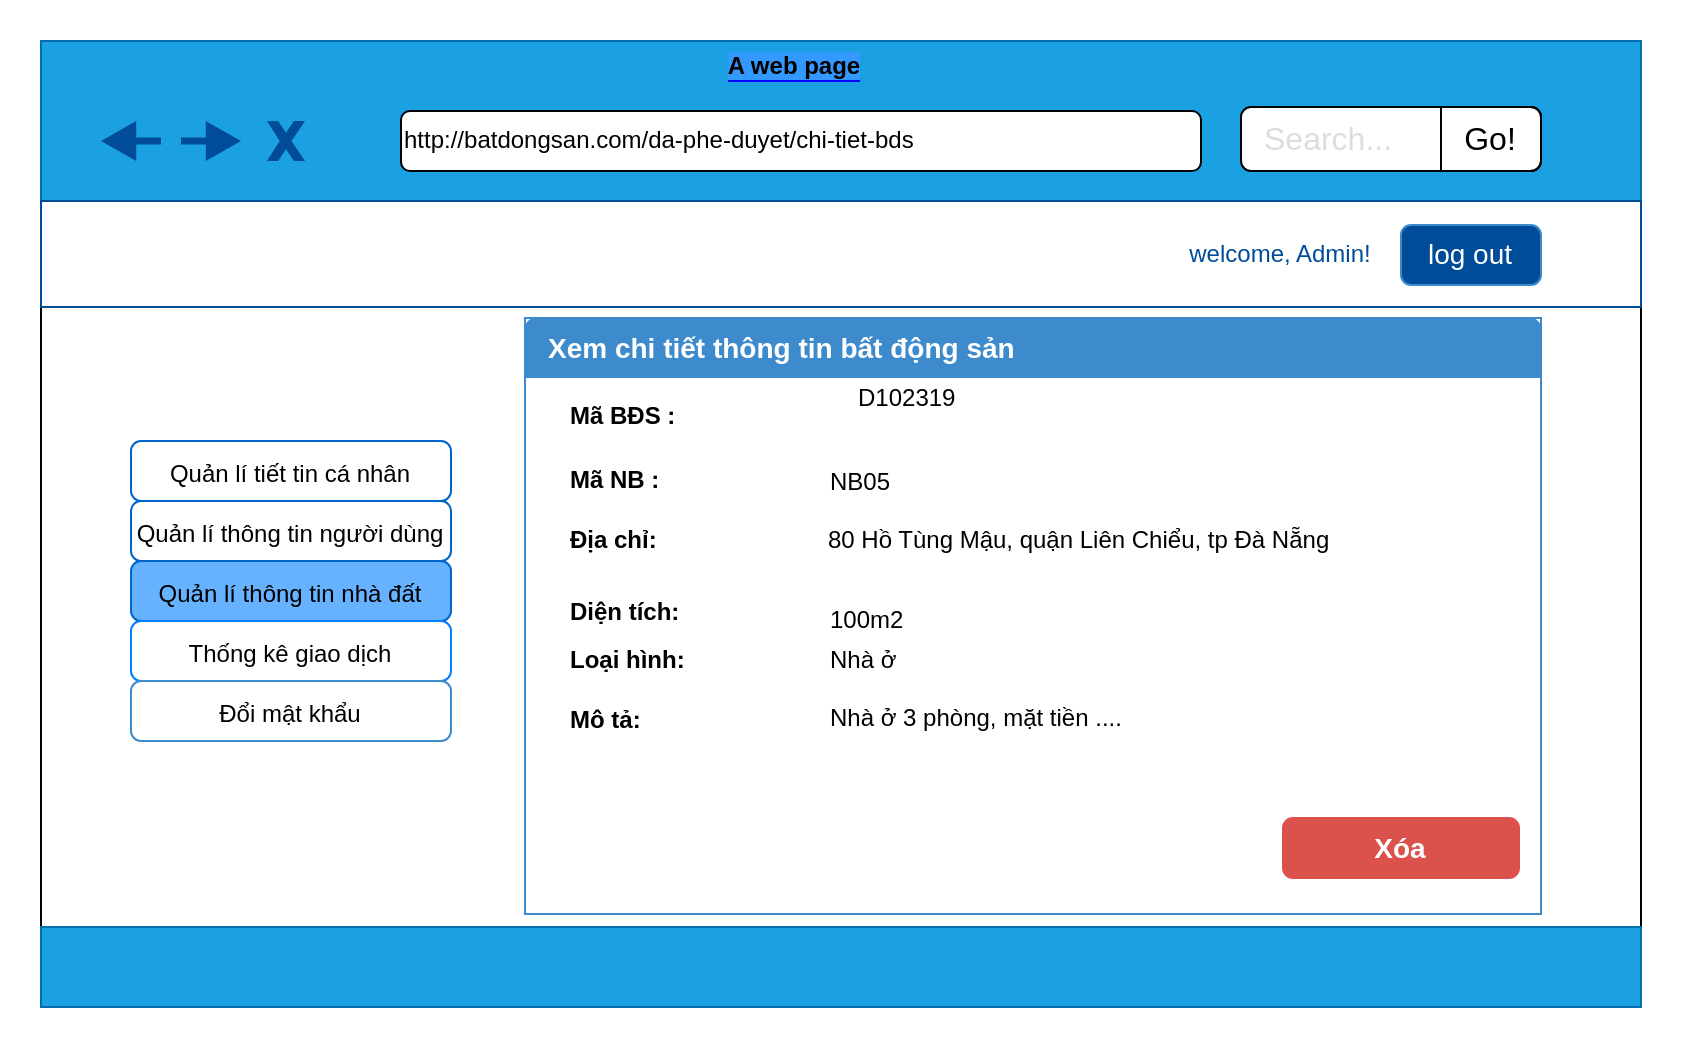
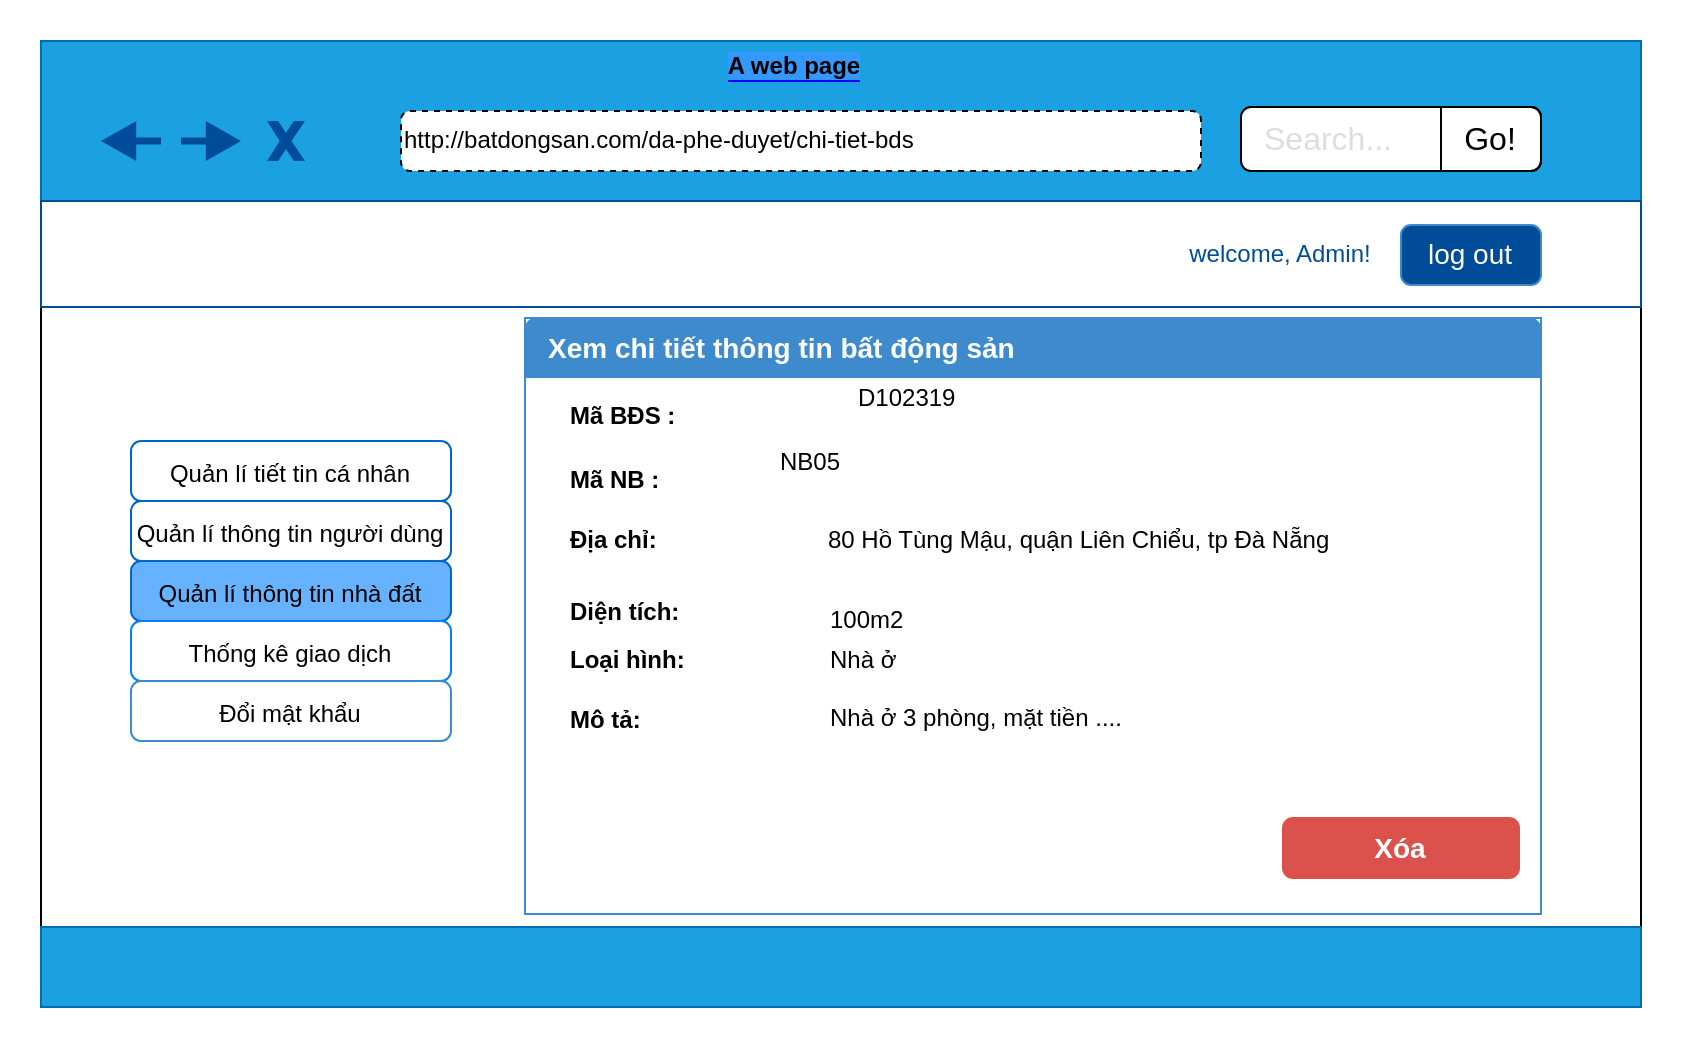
(801, 141) -> (801, 141)
(1167, 482) -> (1117, 462)
